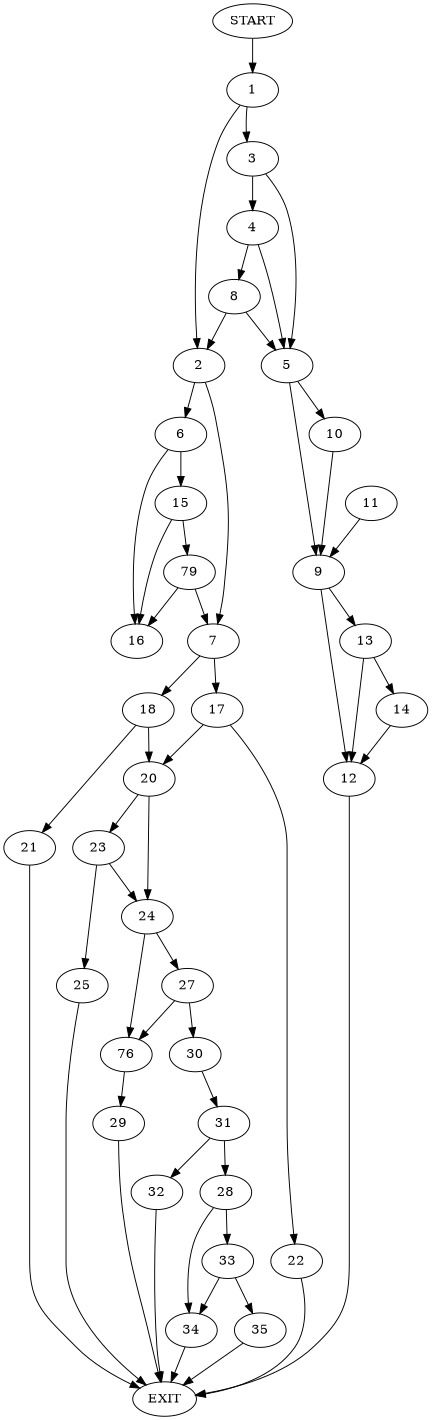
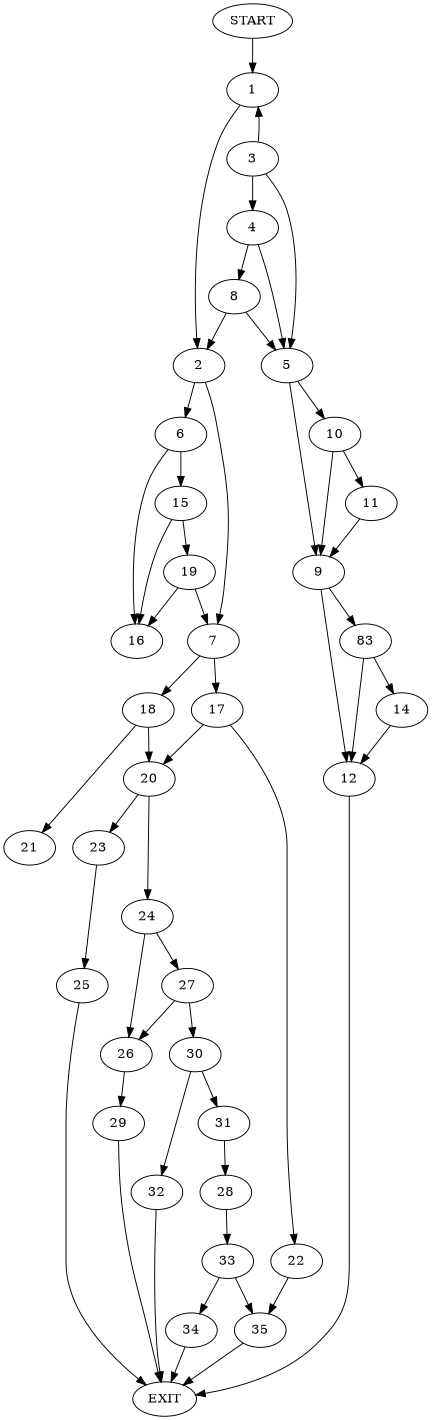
(246, 119) -> (259, 129)
none -> (351, 465)
(189, 572) -> (189, 572)
(366, 641) -> (366, 641)
(120, 878) -> none
(126, 1055) -> (126, 1055)
(30, 1147) -> none
(194, 1154) -> (177, 1119)
(191, 1253) -> none
(284, 1359) -> (281, 1291)
